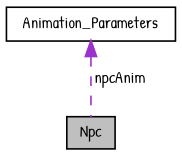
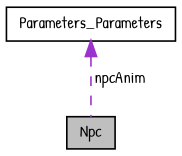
(91, 24) -> (91, 24)
